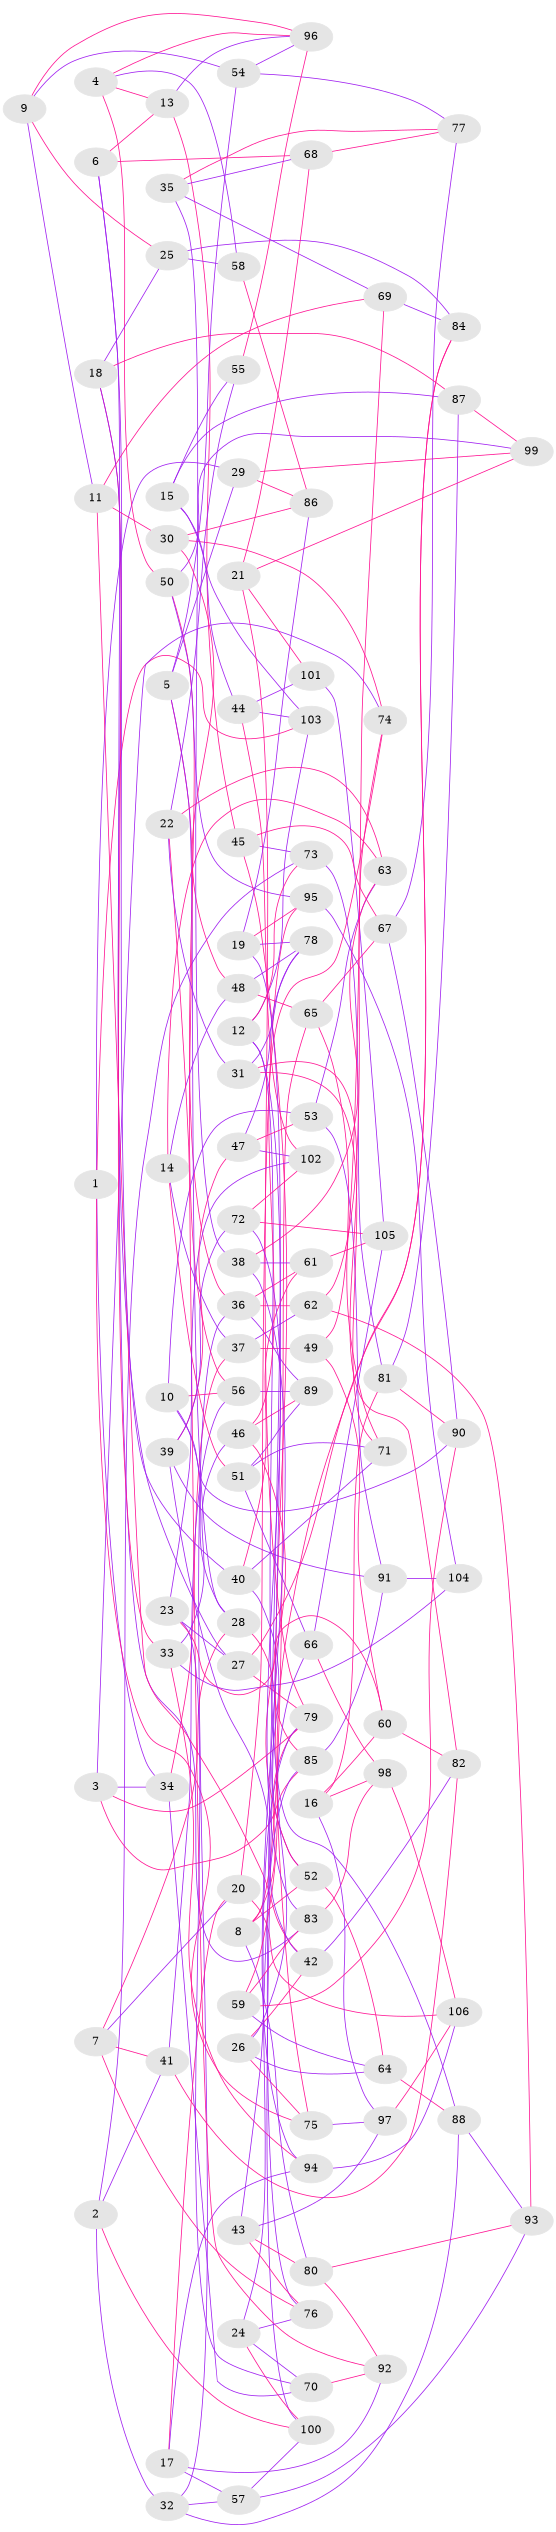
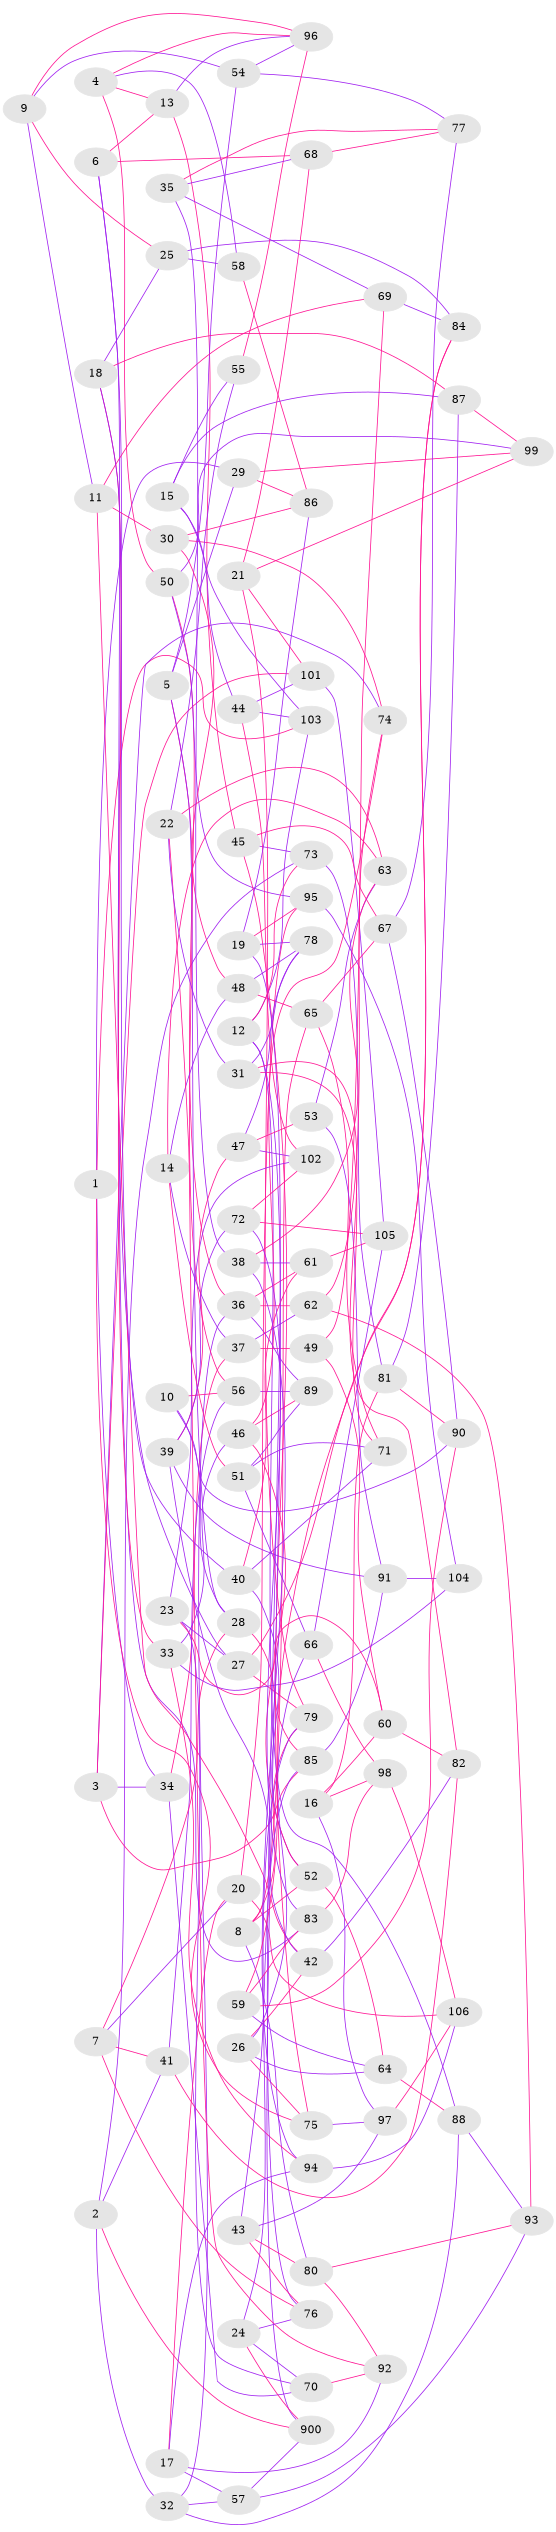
(185, 1213) -> none
(214, 1795) -> (136, 915)
(311, 2430) -> (311, 2430)
